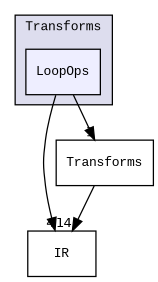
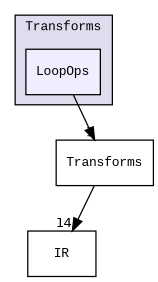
(44, 156) -> none
